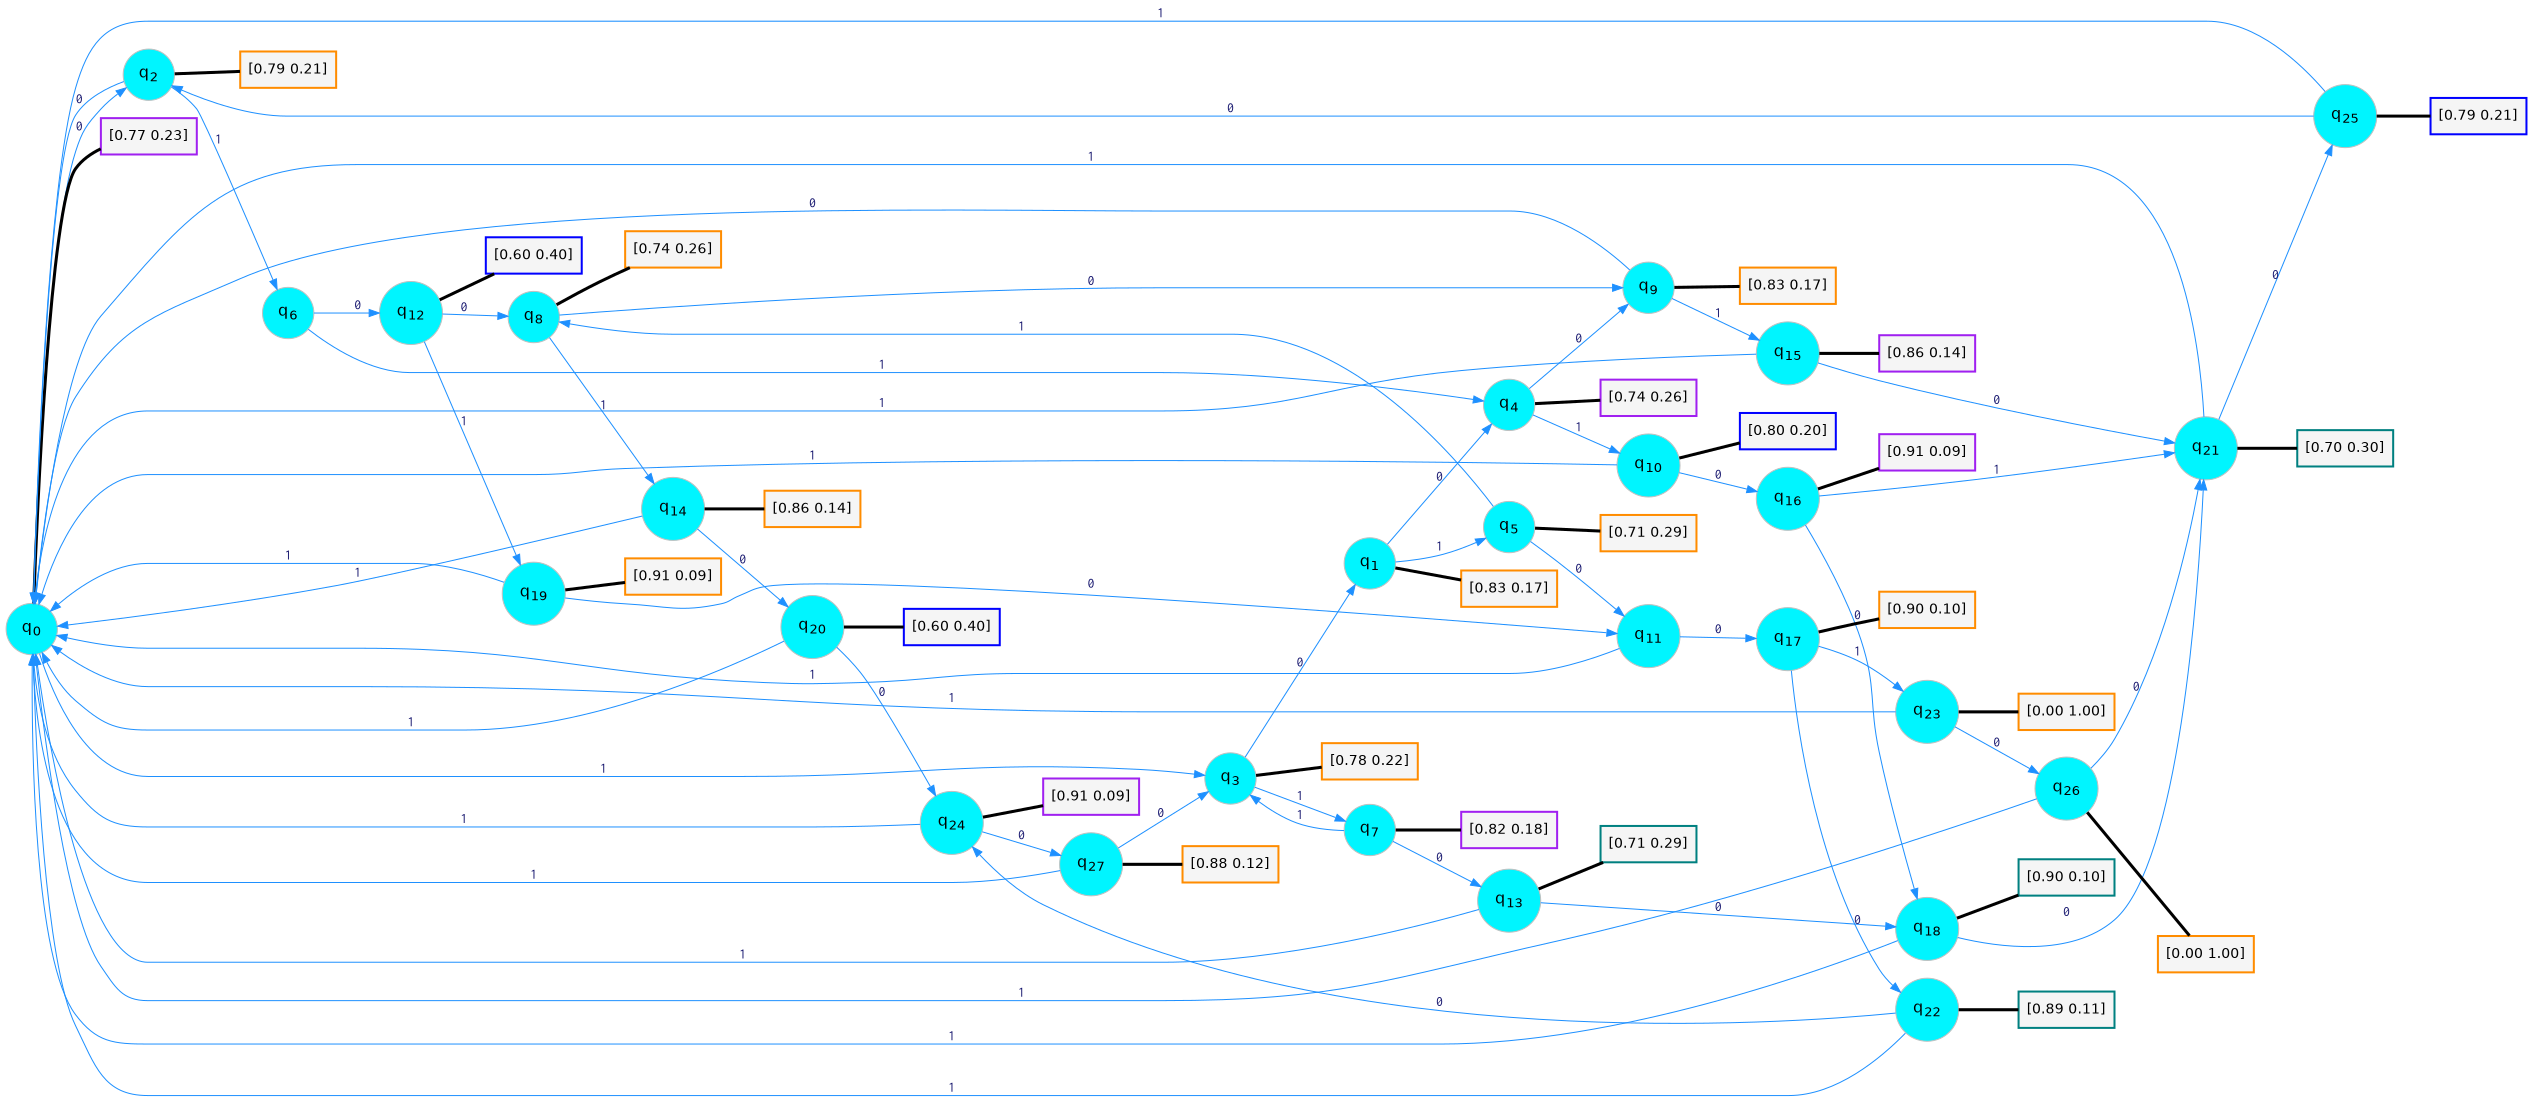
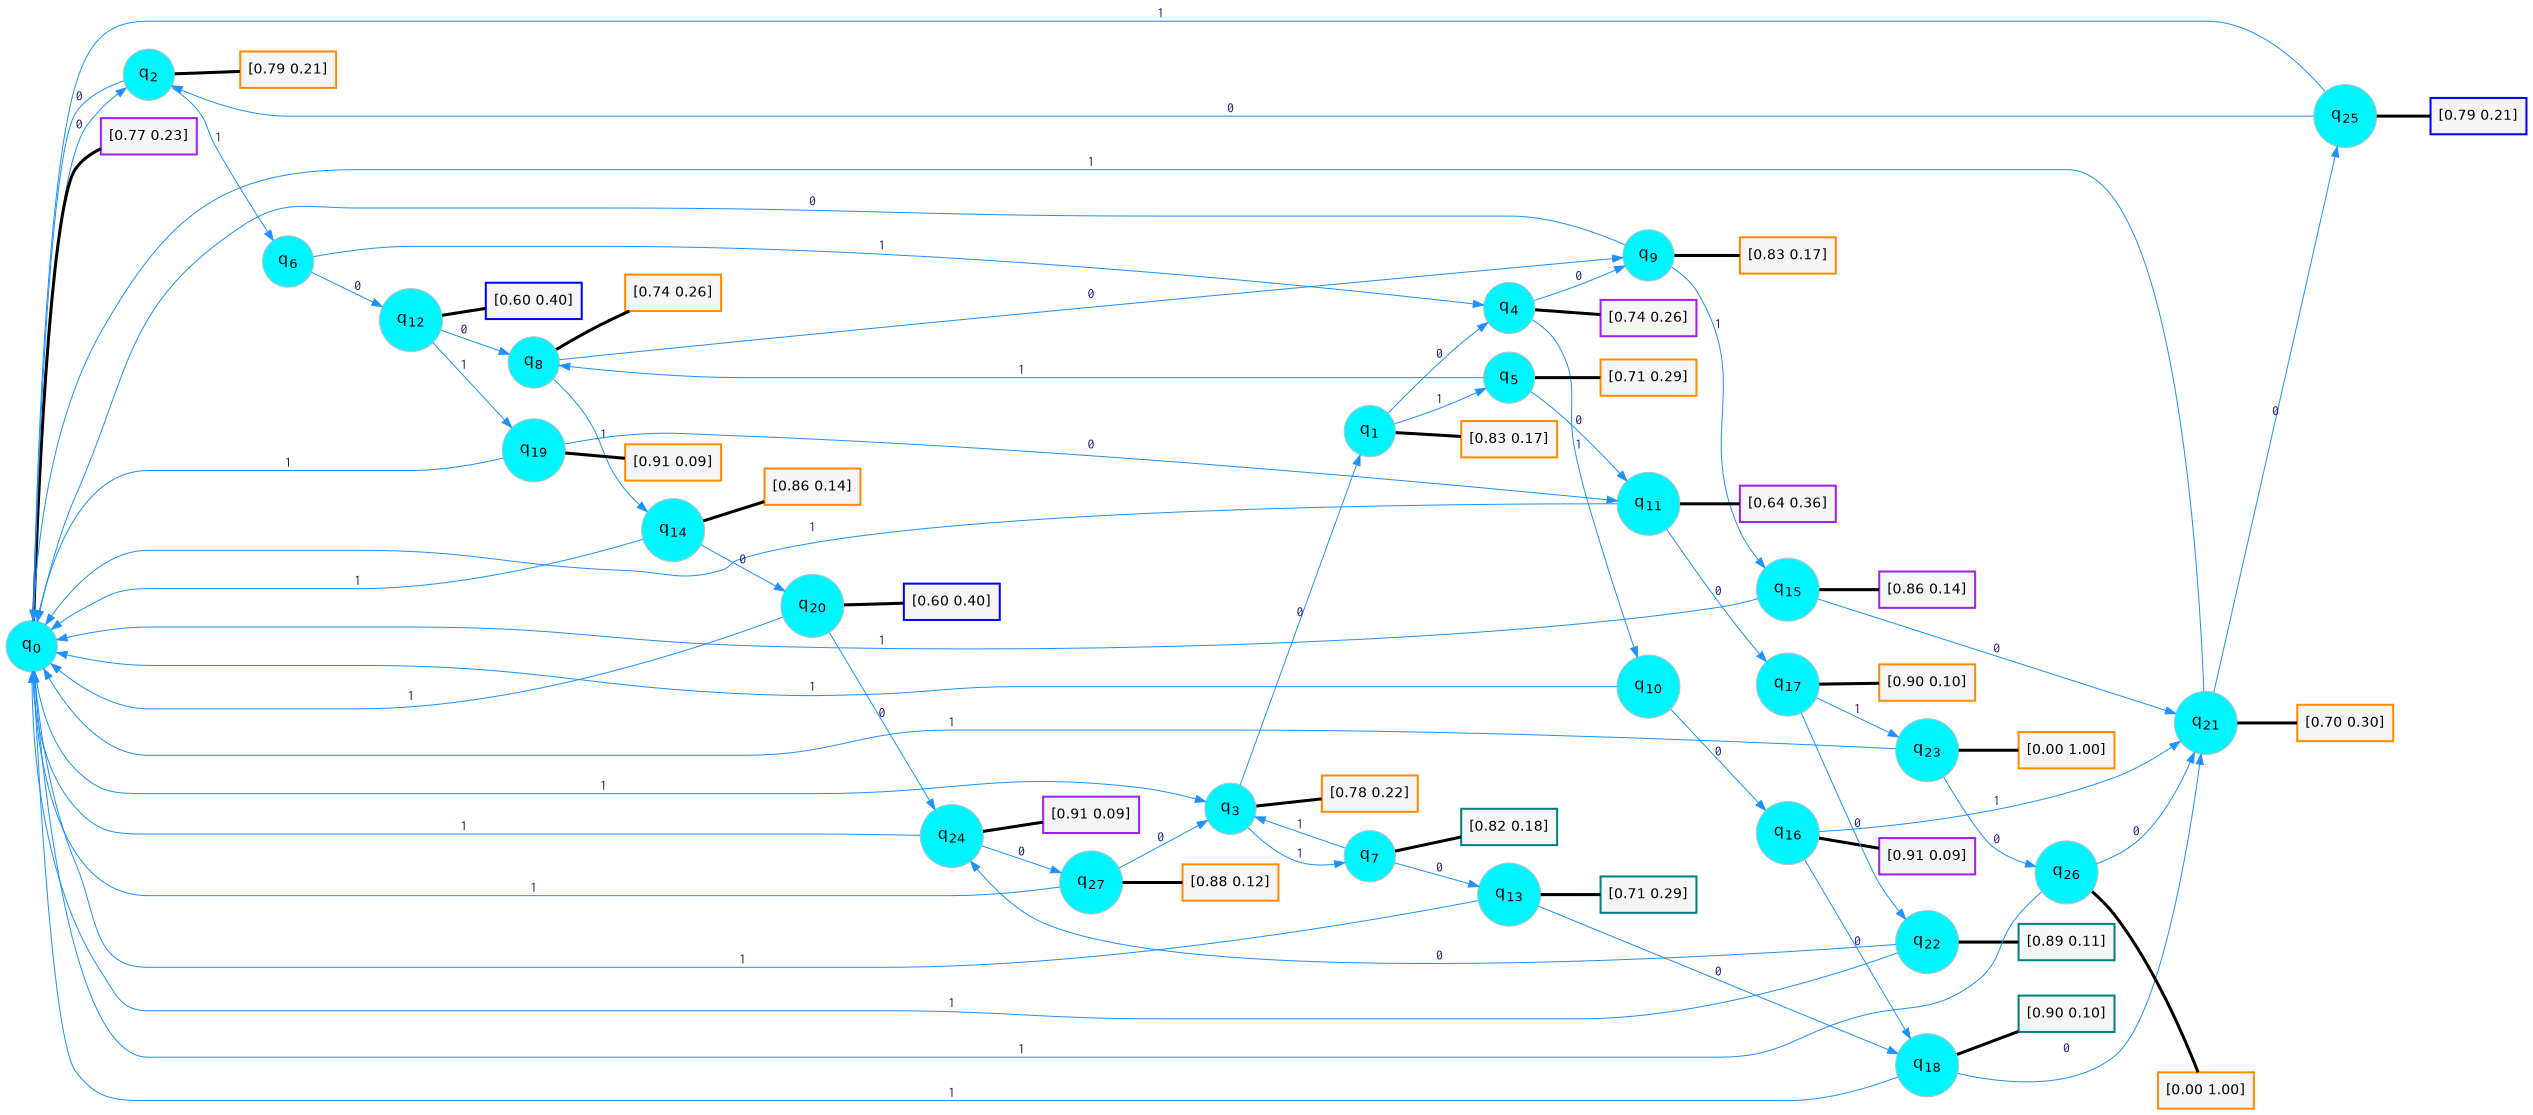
(1788, 431) -> none
(2345, 448) -> (2345, 723)
none -> (1788, 504)
(1509, 830) -> (1509, 827)
